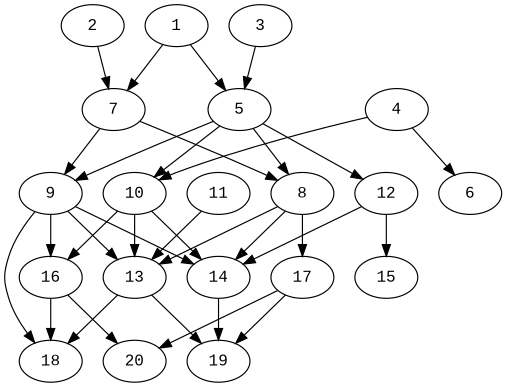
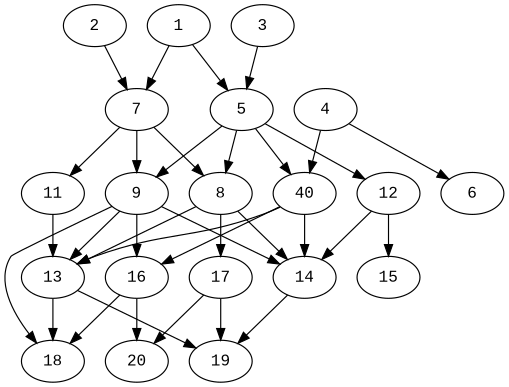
none -> (99, 147)
(135, 193) -> (305, 193)
